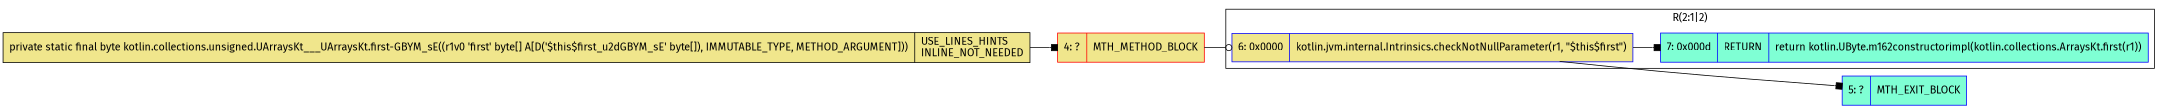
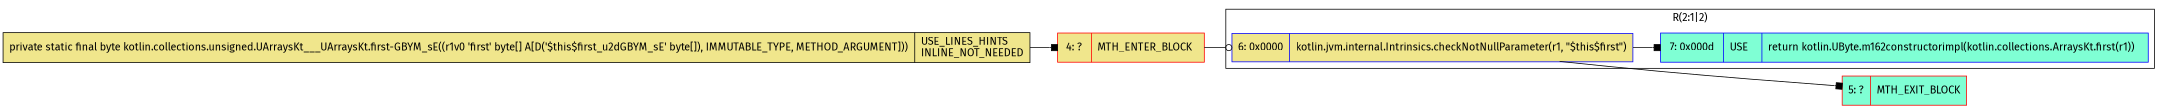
(1146, 47) -> (1145, 47)
(1743, 47) -> (1739, 47)
(1904, 91) -> (1904, 91)
